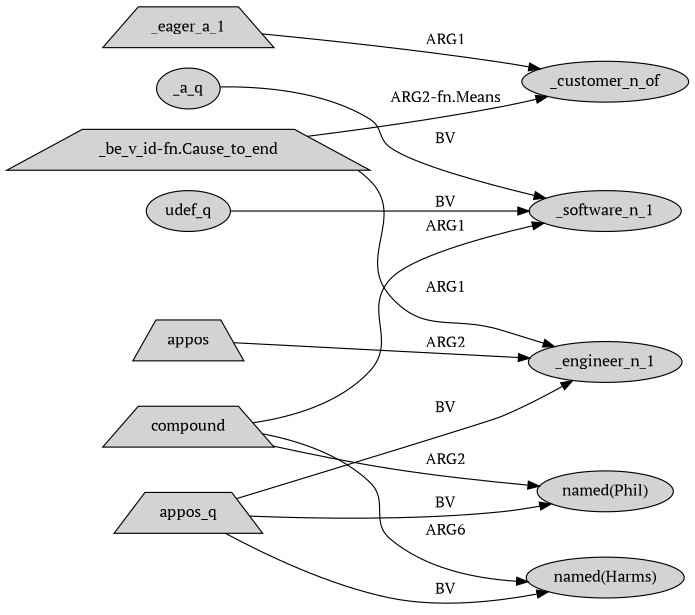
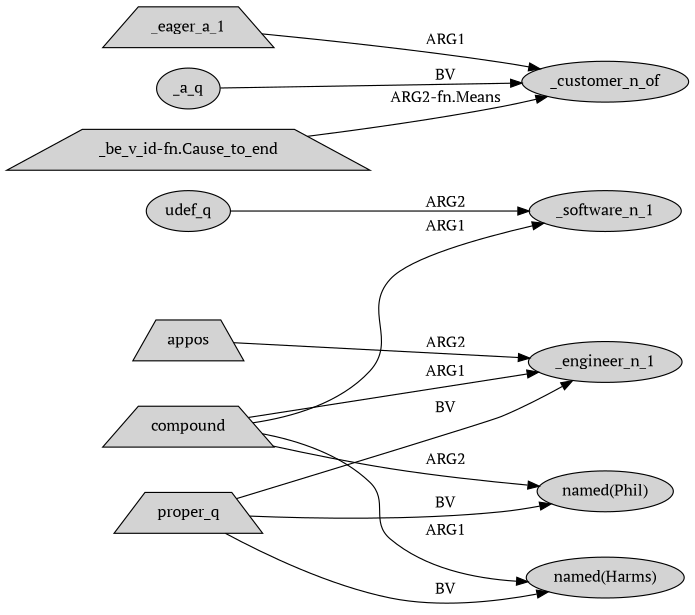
(383, 140) -> (365, 86)
(446, 203) -> (446, 203)
(399, 305) -> (388, 396)
(188, 513) -> (188, 513)
(446, 530) -> (446, 530)
